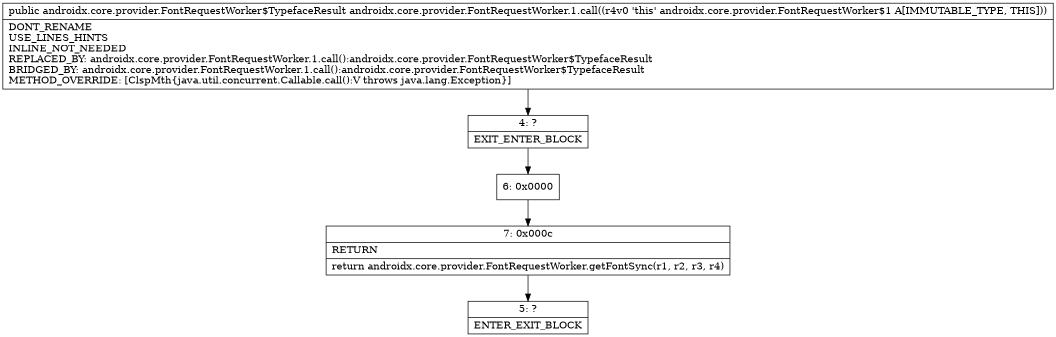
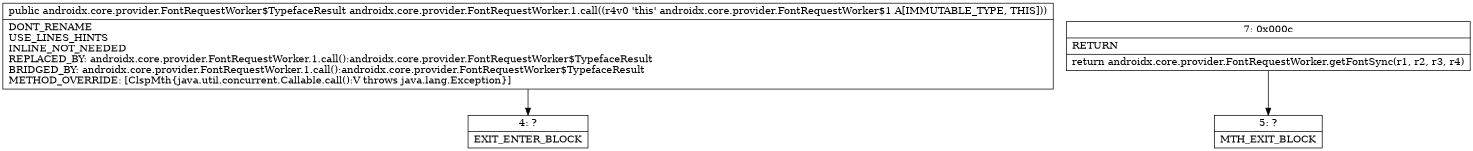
(528, 187) -> none
(528, 325) -> (1268, 139)
